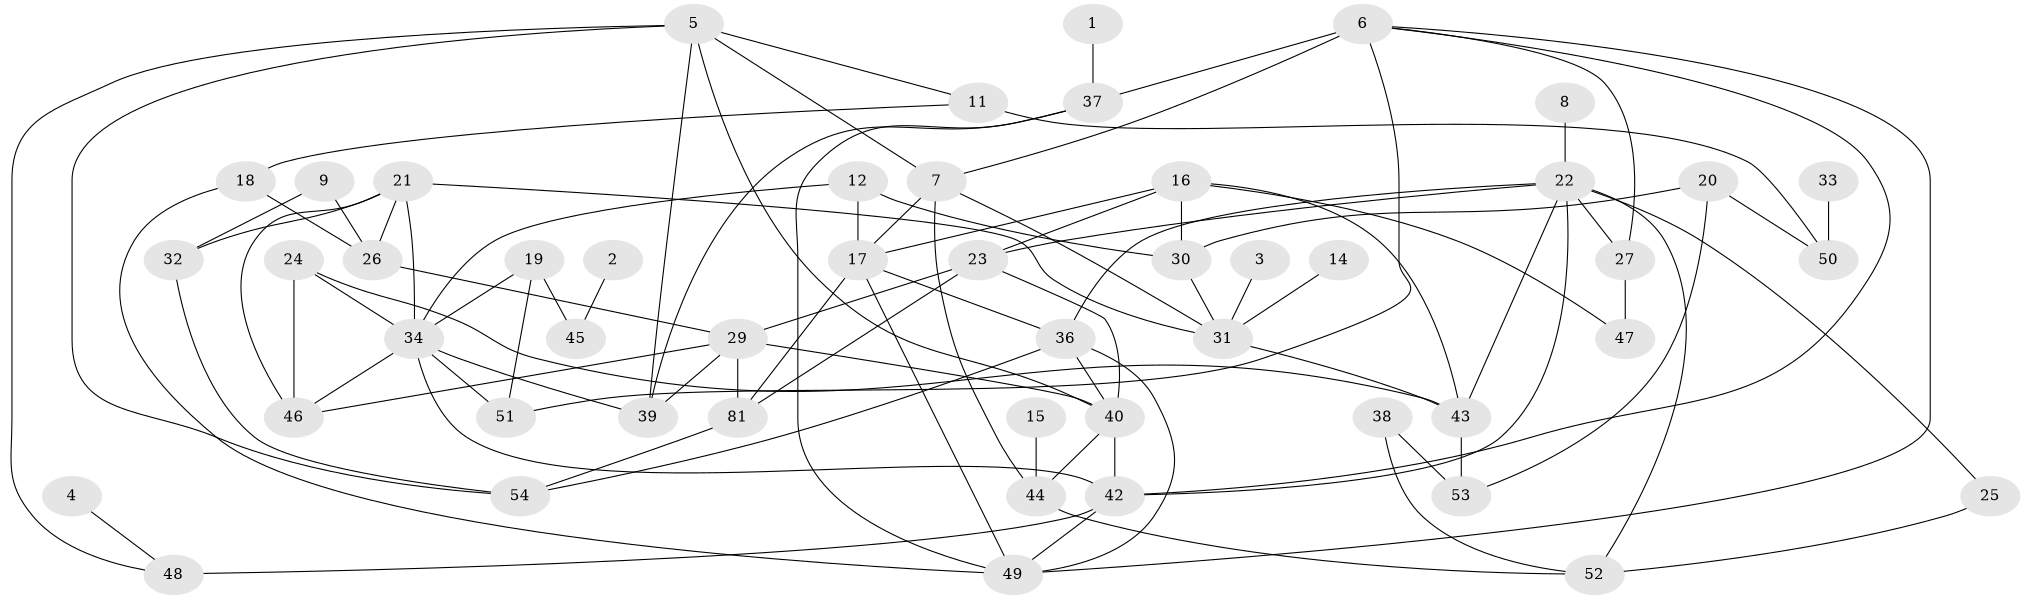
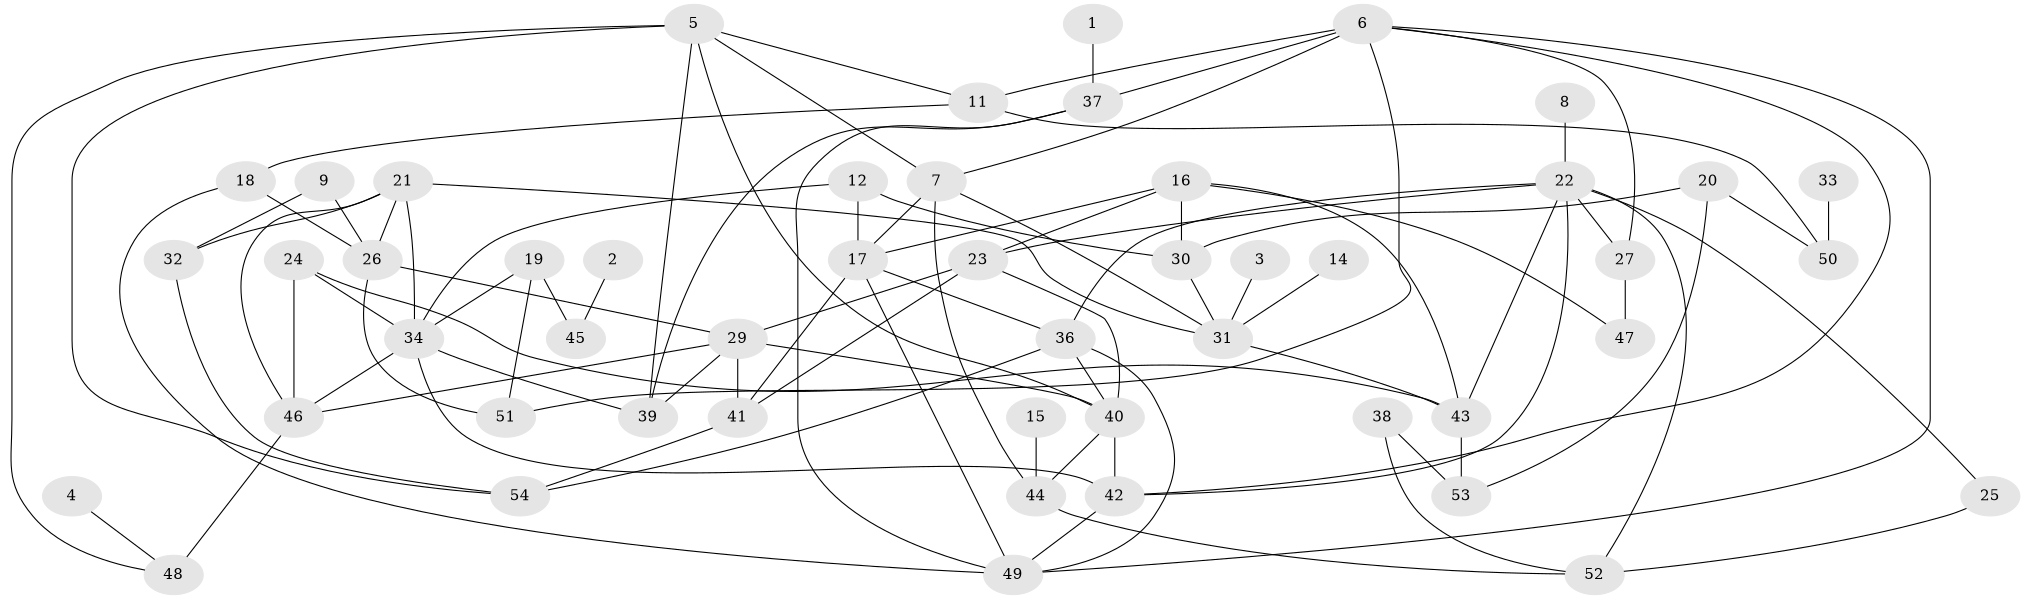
none -> (1170, 60)
(460, 378) -> (387, 373)
(738, 418) -> (738, 418)
(650, 559) -> (234, 496)
